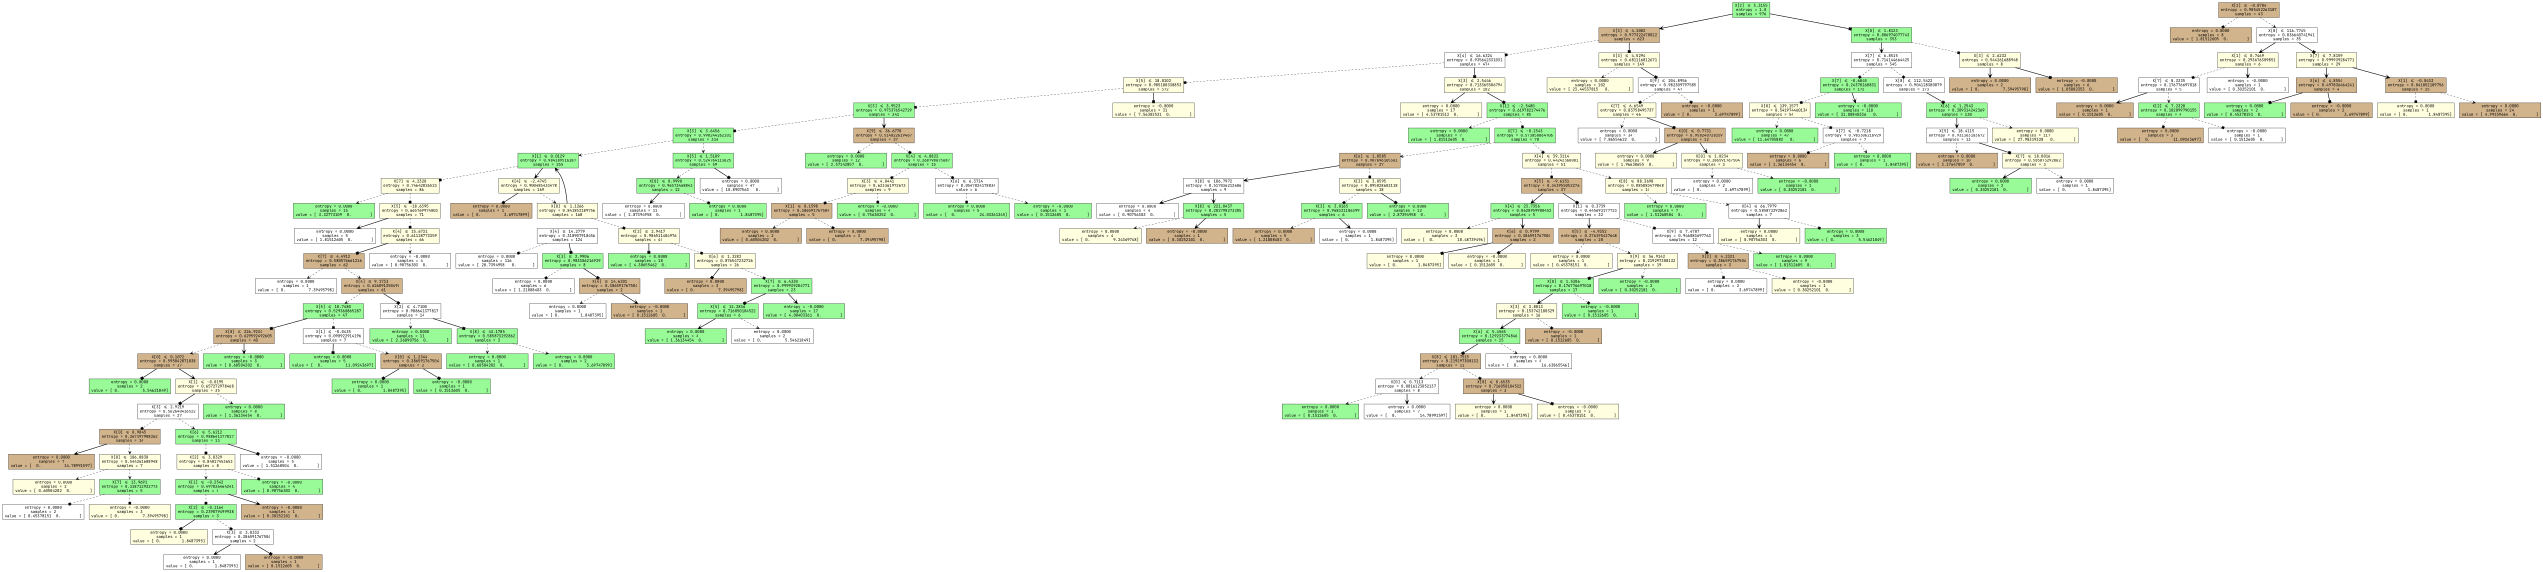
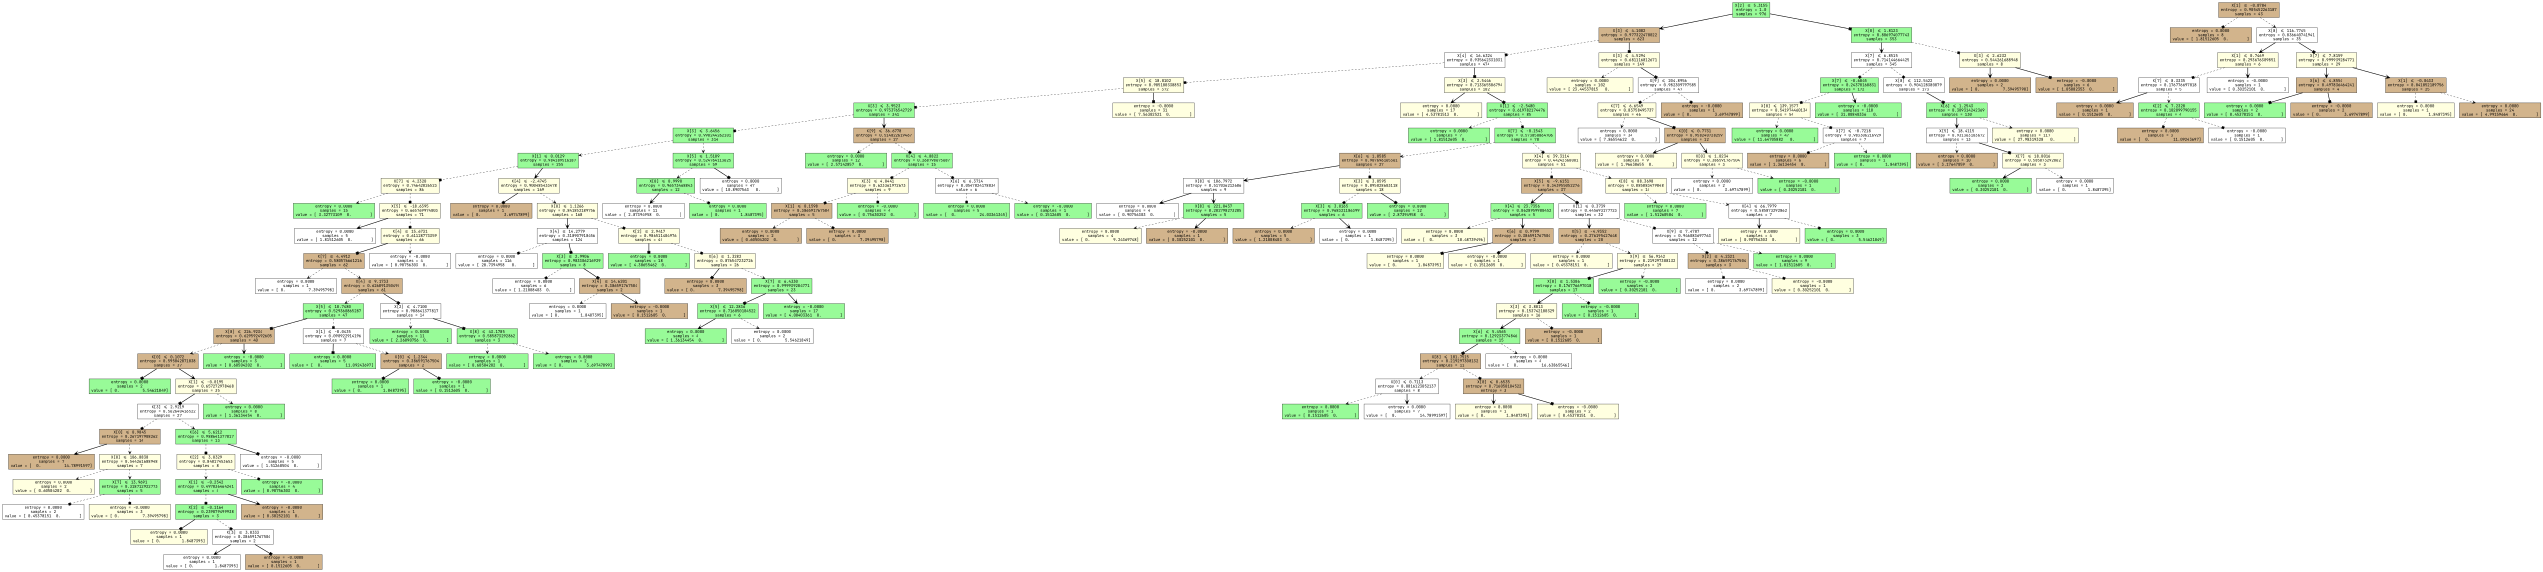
(564, 186) -> (567, 222)
(752, 273) -> (752, 273)
(1494, 386) -> (1494, 386)
